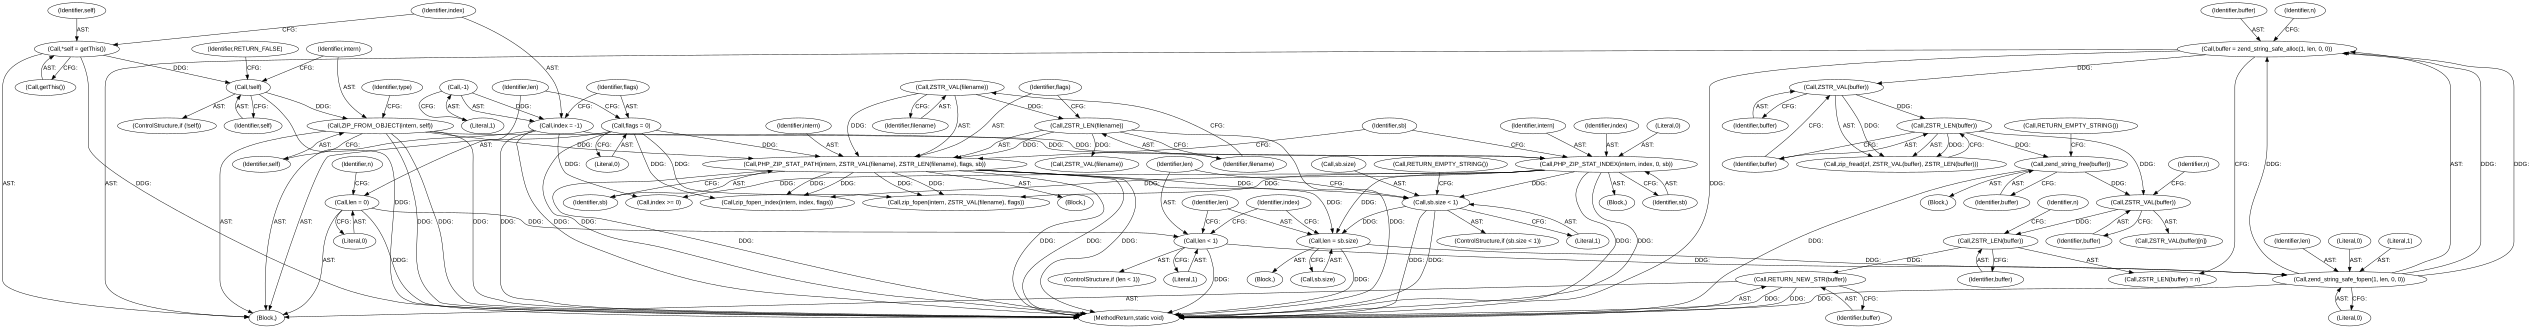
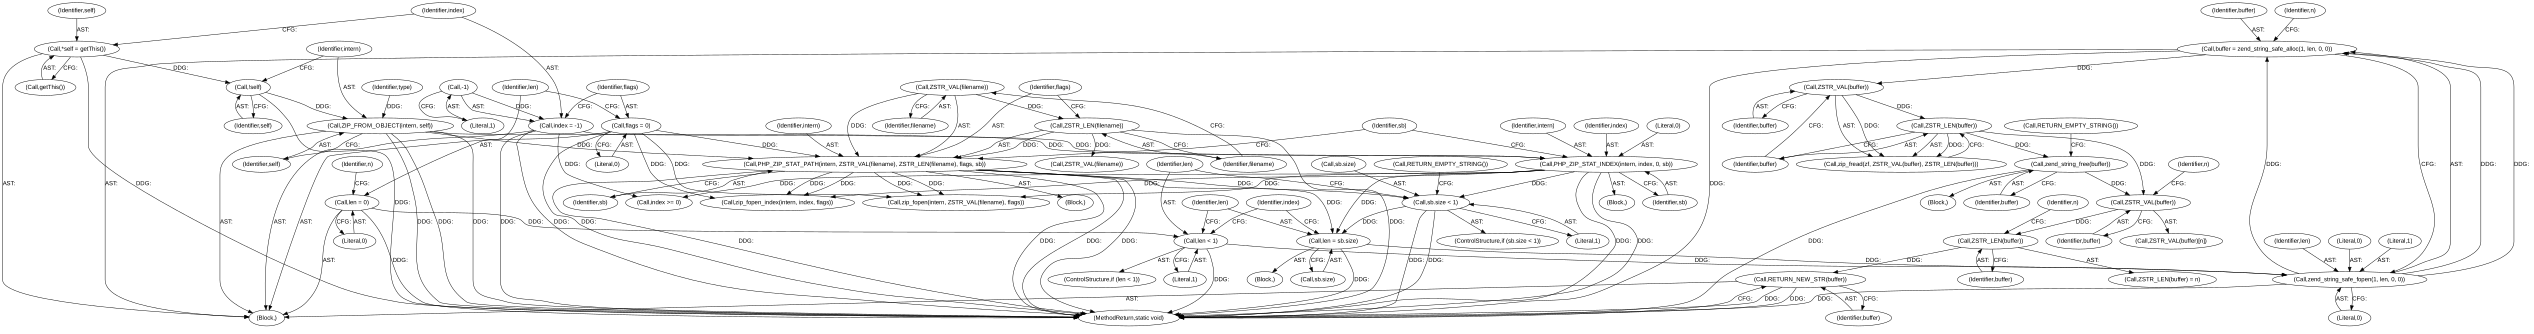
(245, 49) -> none
(396, 107) -> (396, 107)
(167, 126) -> none
(2235, 169) -> (2418, 142)
(1746, 299) -> (1746, 299)
